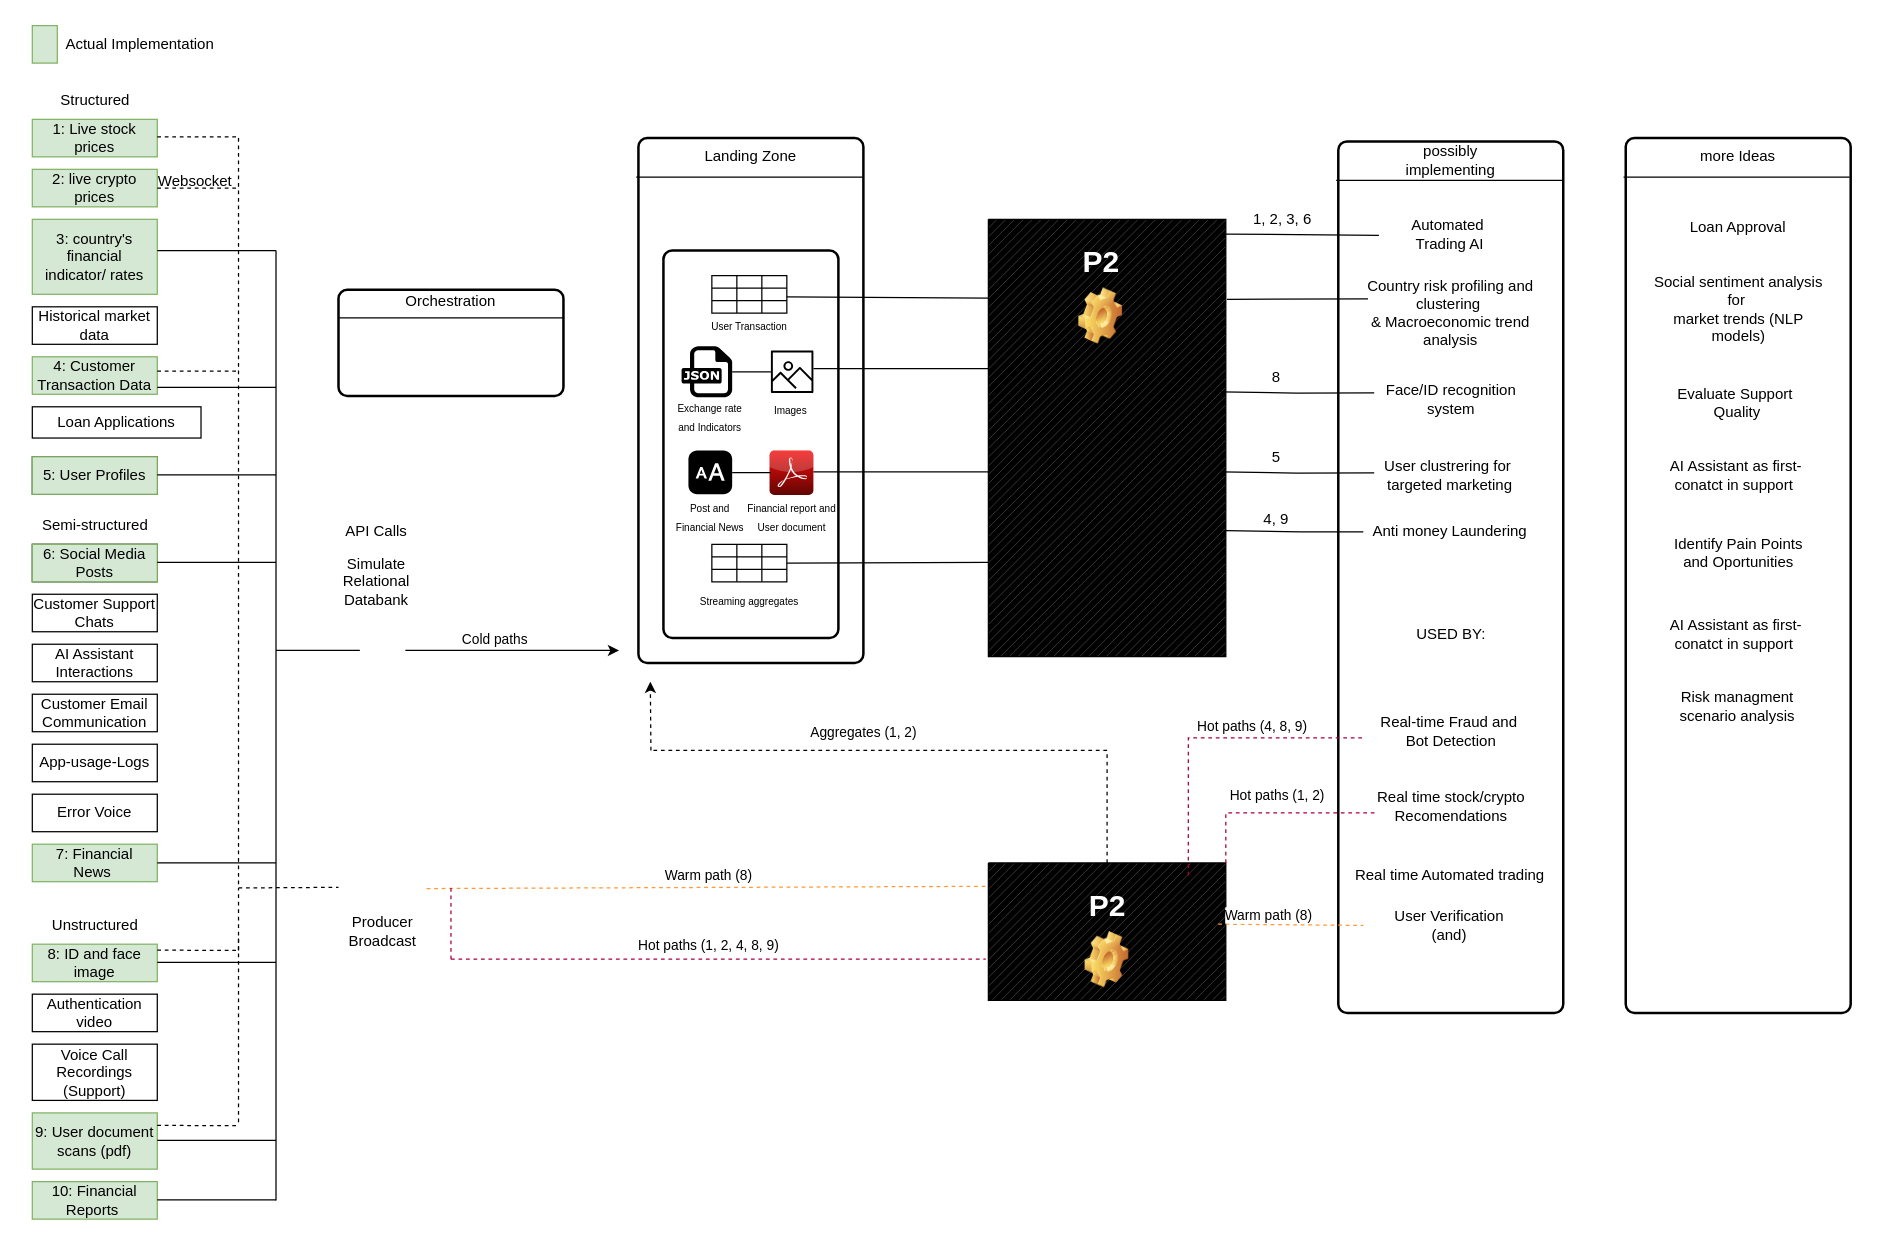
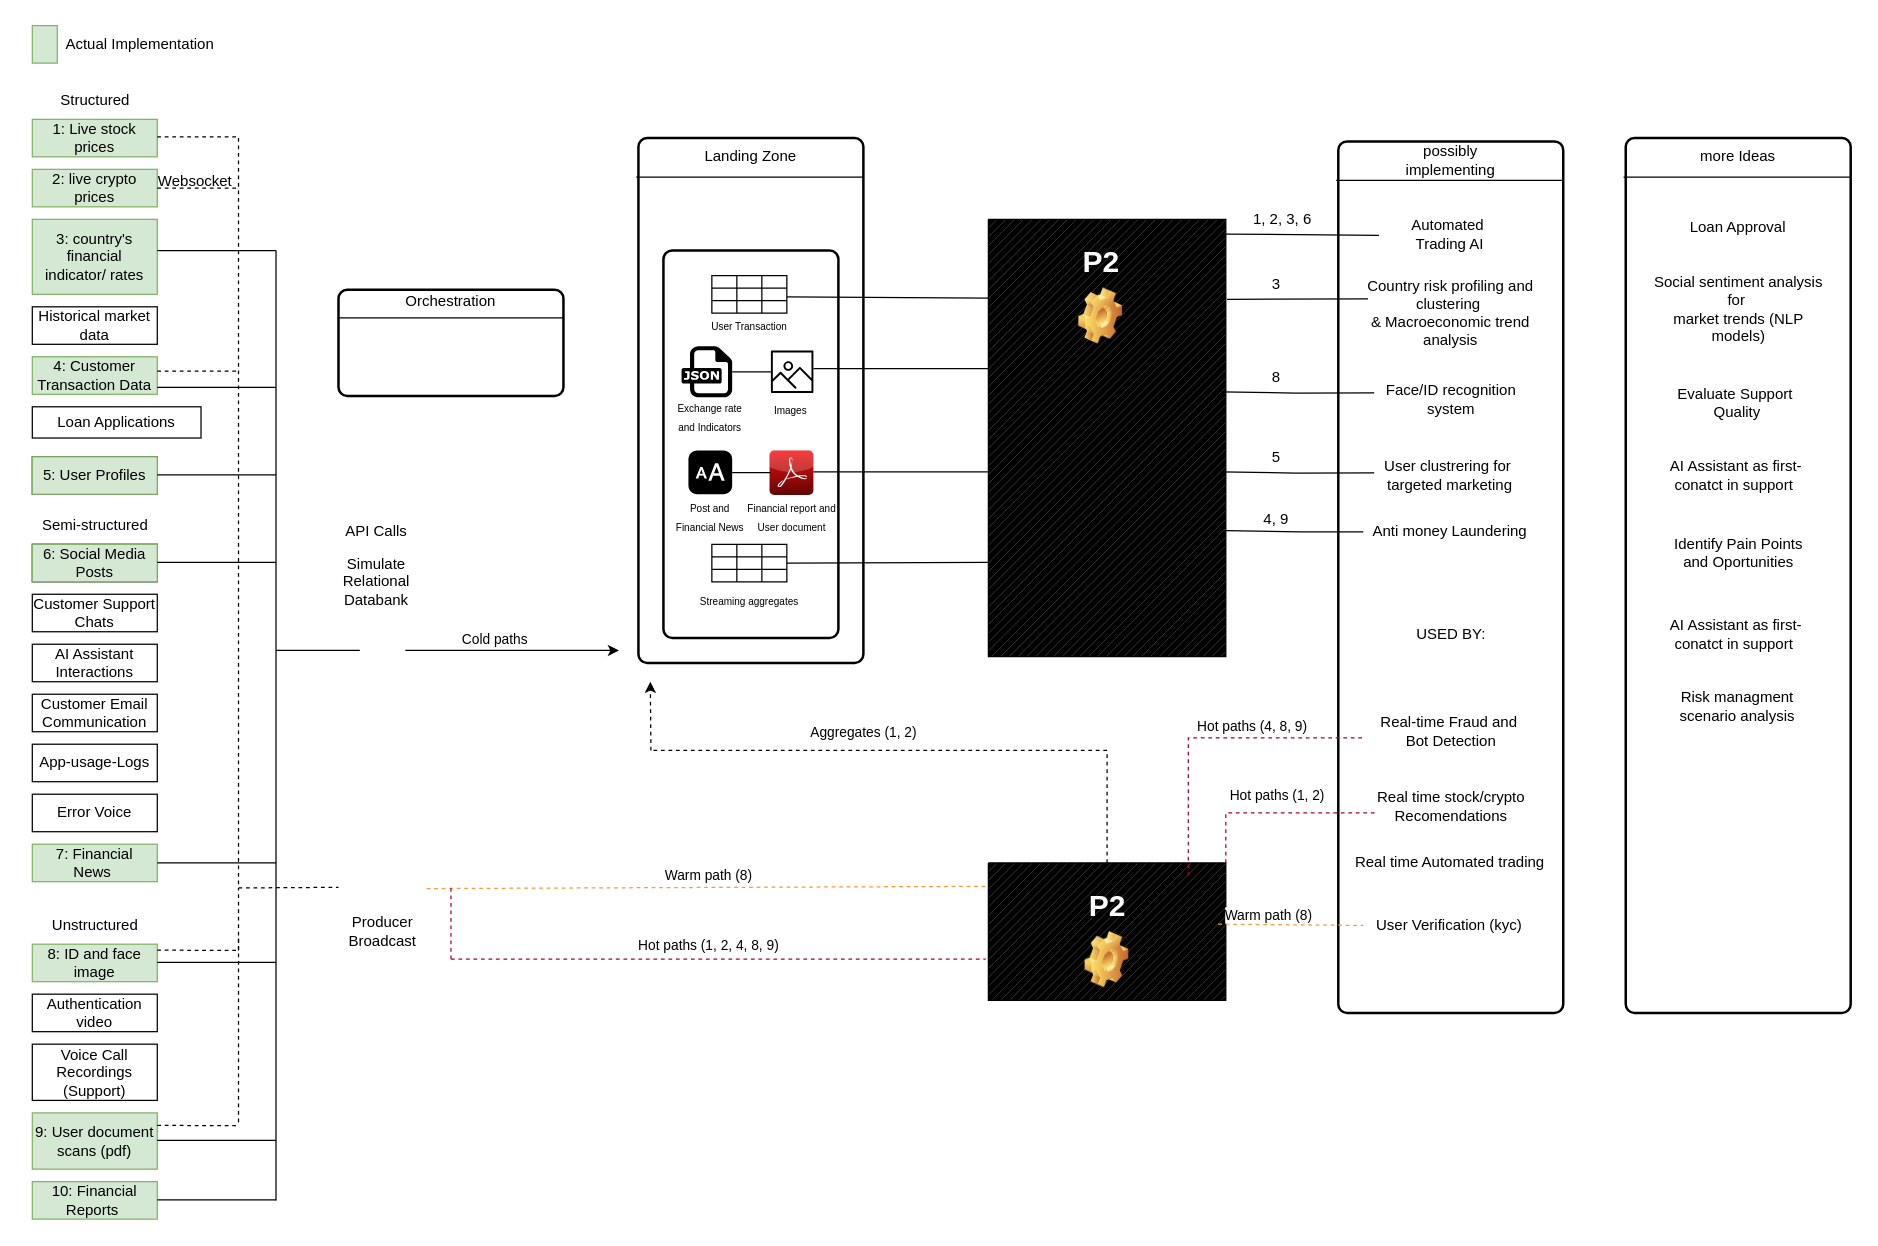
none -> (1276, 285)
(1449, 876) -> (1449, 863)
(1449, 926) -> (1449, 926)
